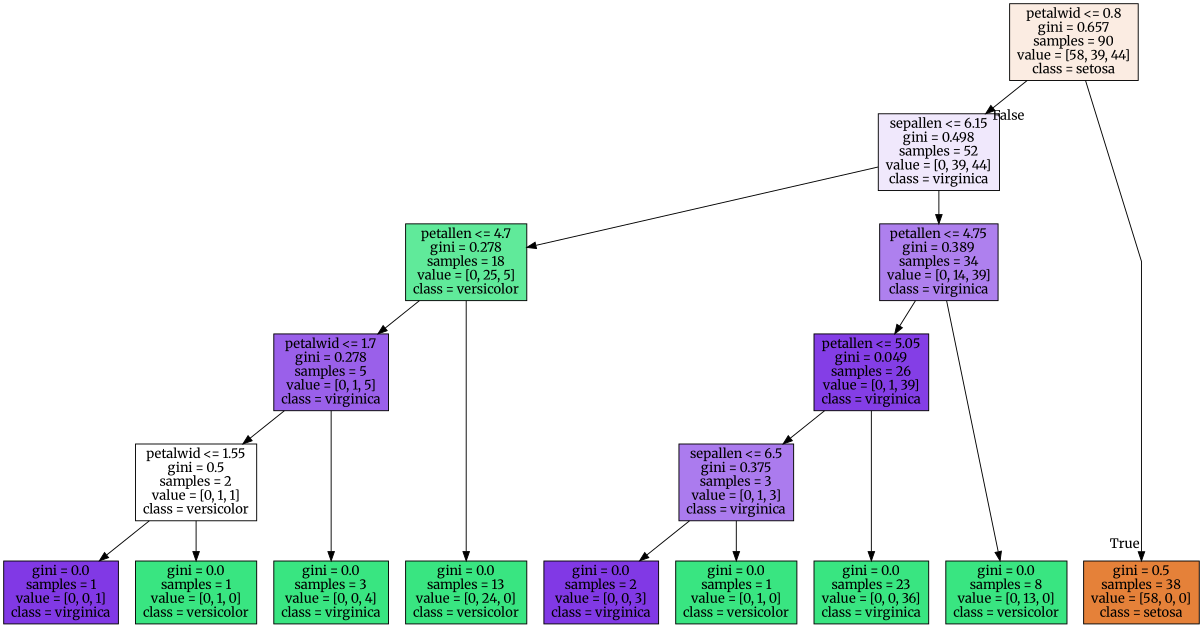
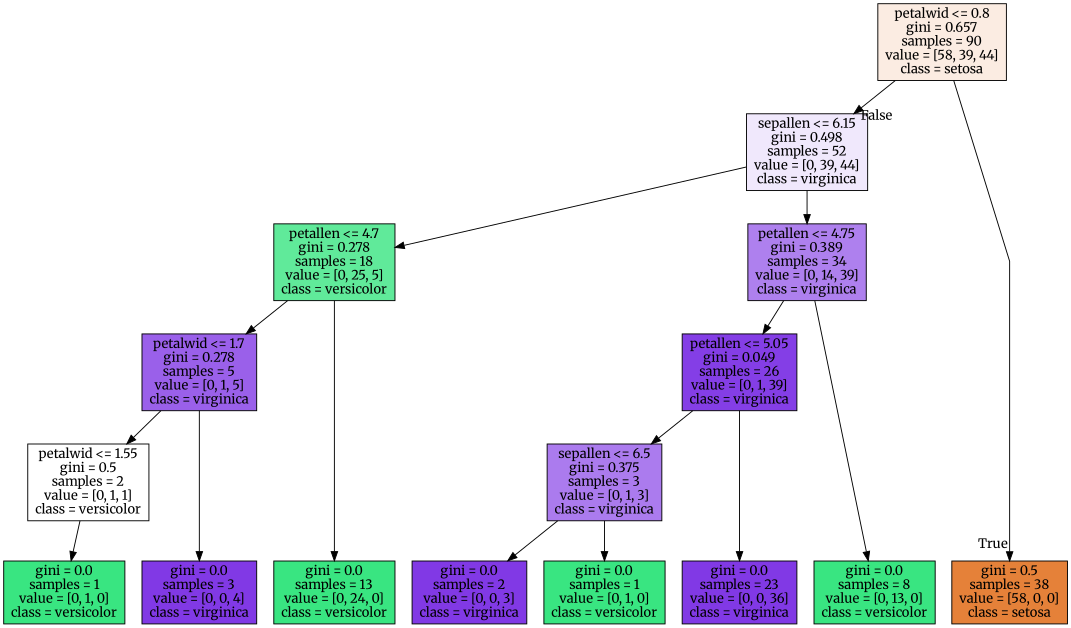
(61, 592) -> none
(331, 592) -> (199, 592)
(871, 592) -> (740, 592)
